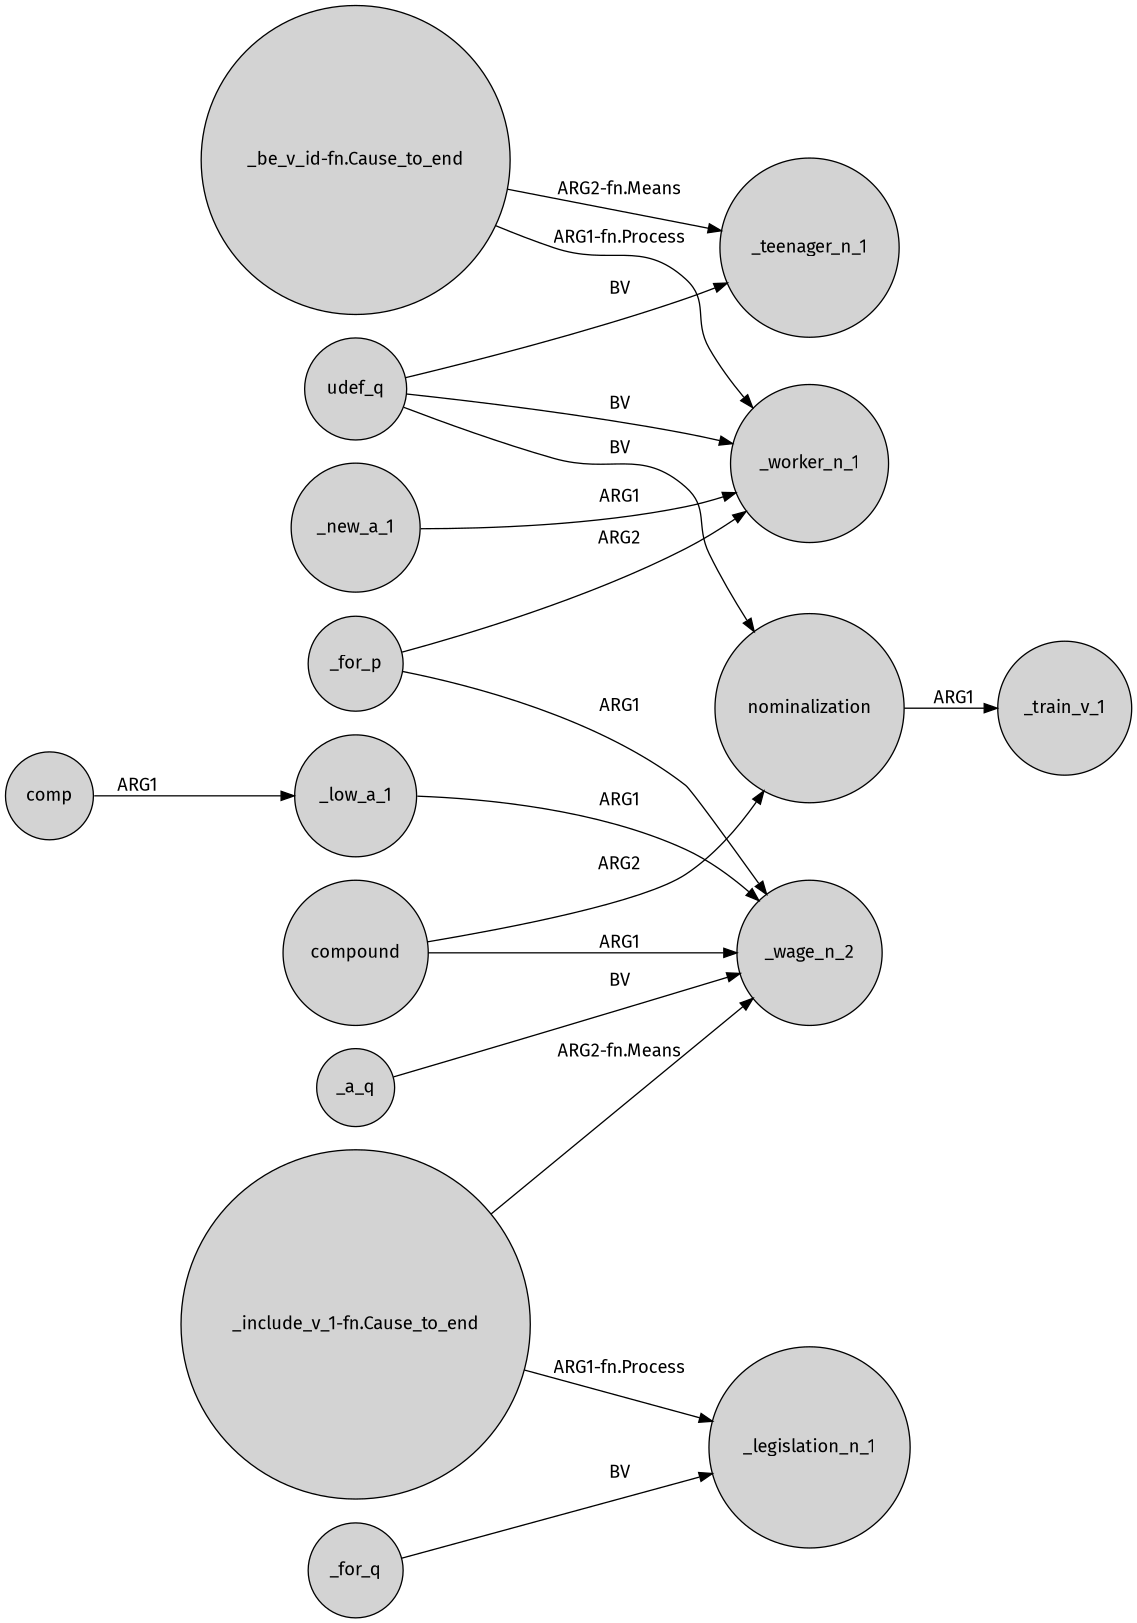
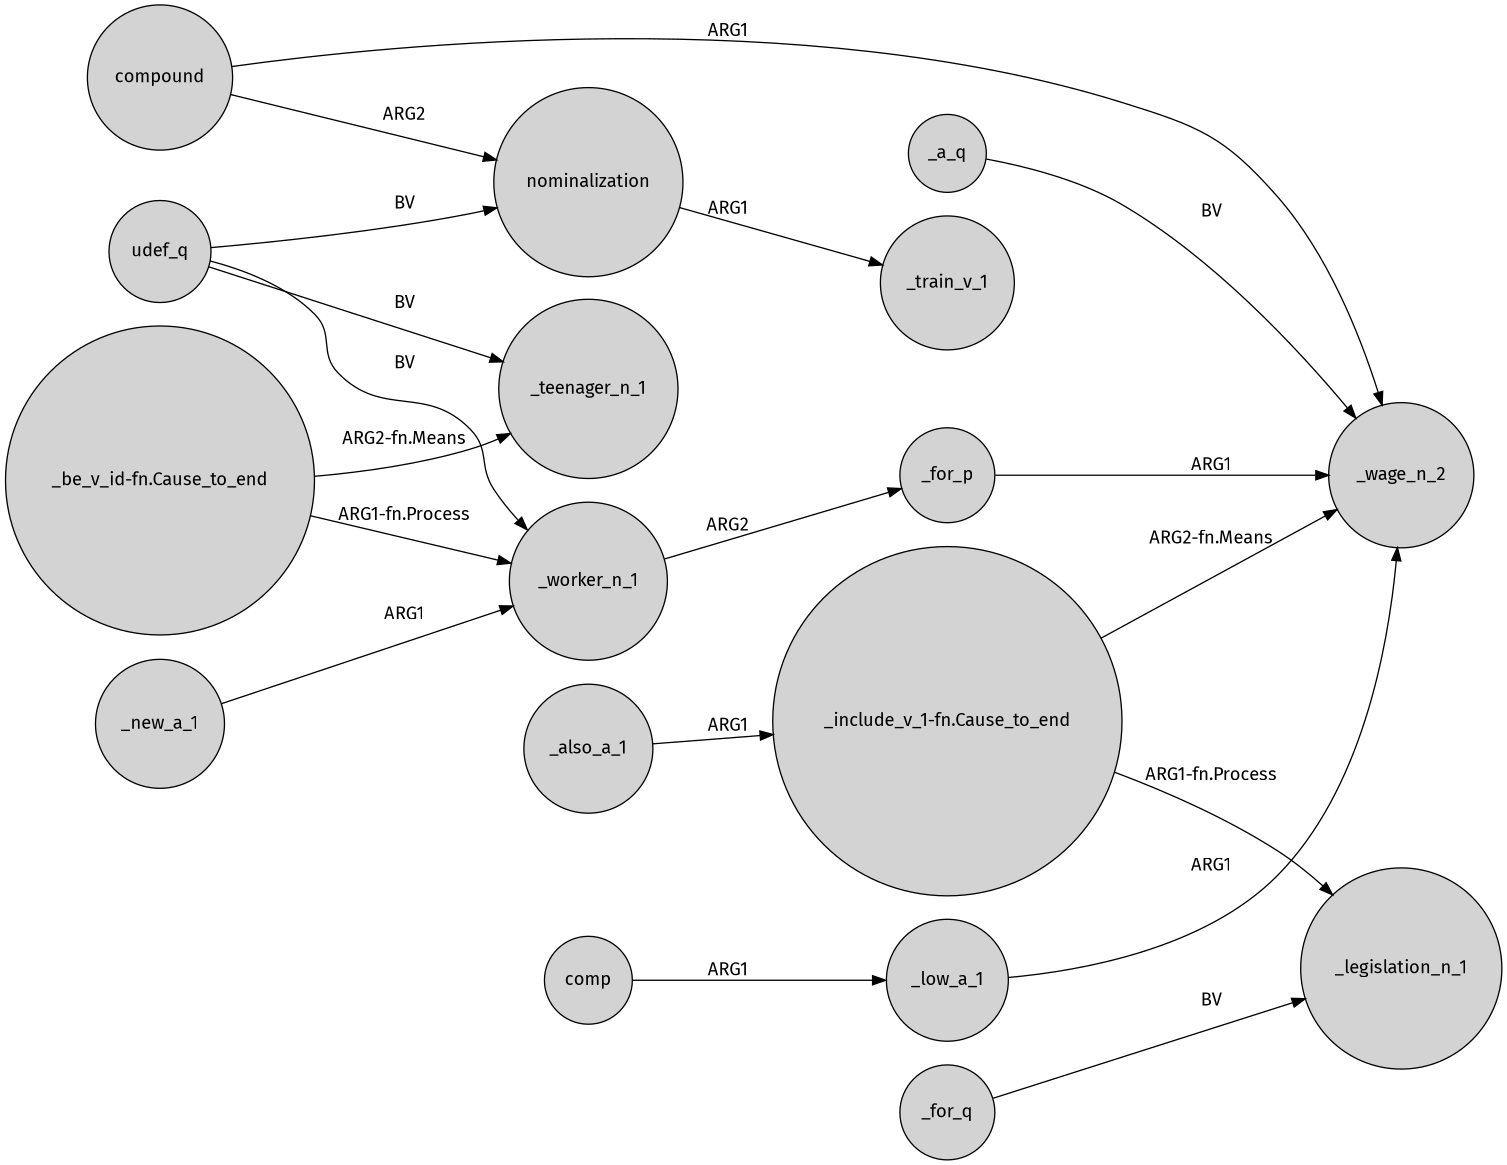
(573, 597) -> (776, 526)
none -> (588, 749)
